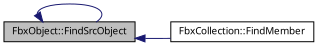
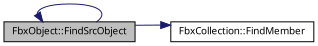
(158, 38) -> (148, 25)
